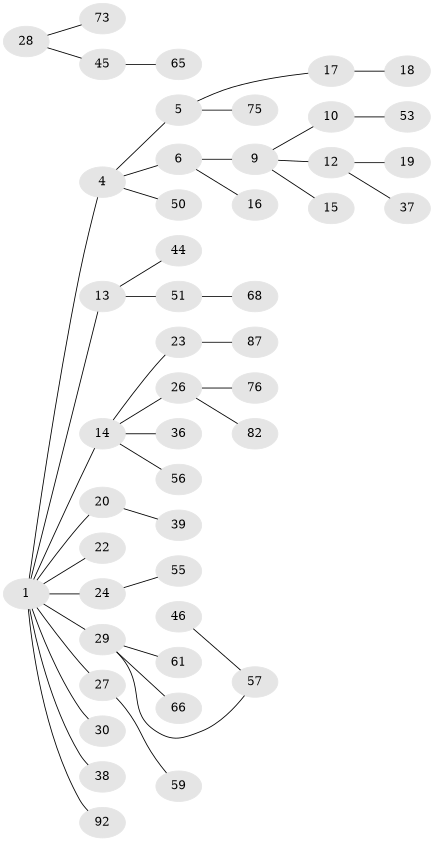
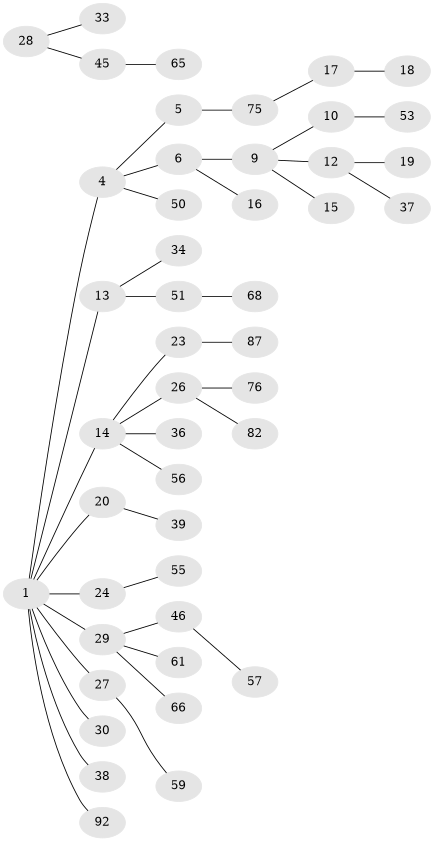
(103, 19) -> (103, 19)
(252, 82) -> (293, 91)
(179, 251) -> (179, 251)
(103, 548) -> none
(162, 734) -> (141, 628)
